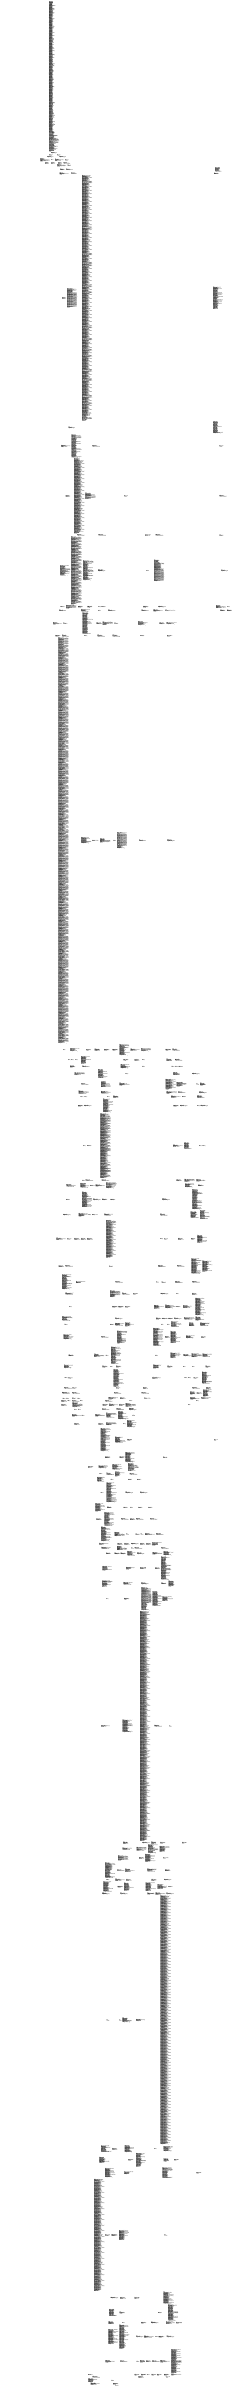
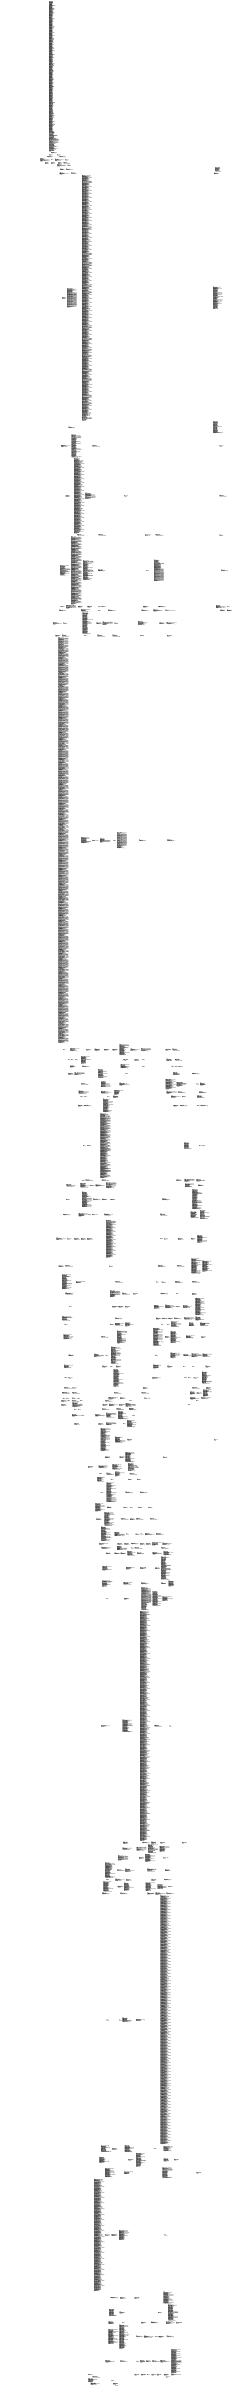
none -> (71, 1074)
none -> (119, 1092)
(178, 1146) -> none
(118, 1388) -> none
none -> (167, 1544)
(141, 2377) -> none
